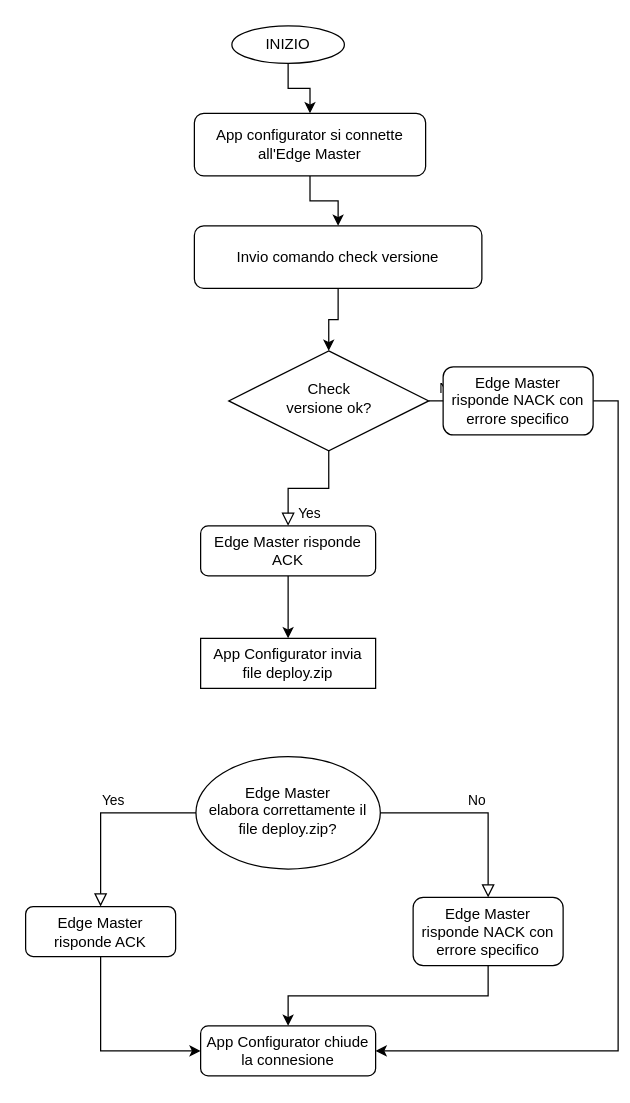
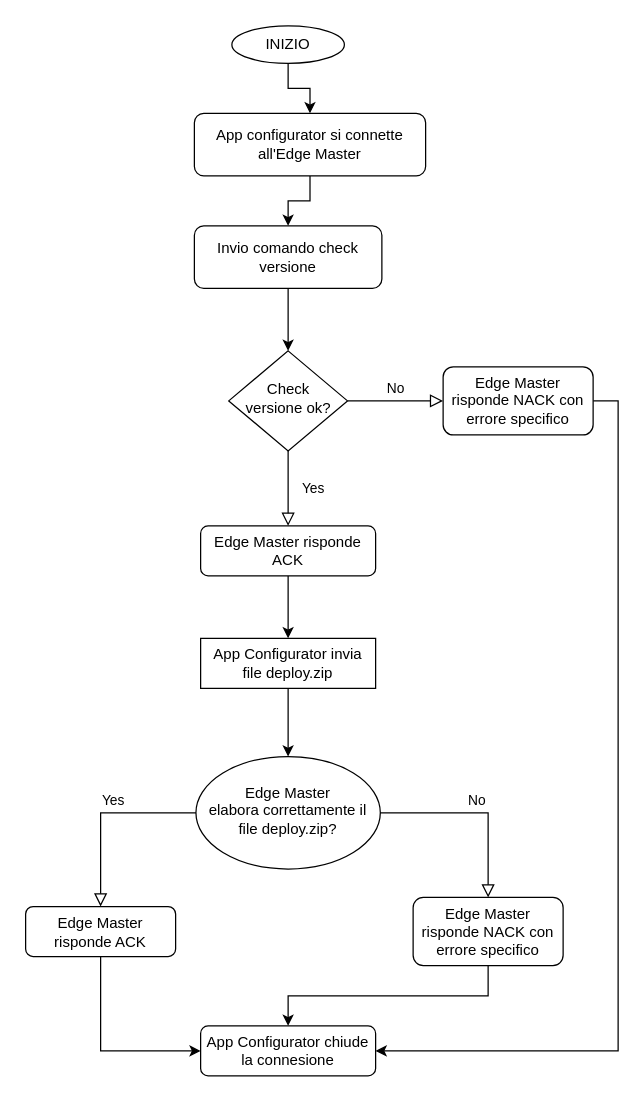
(338, 257) -> (288, 257)
(329, 401) -> (288, 401)
none -> (288, 718)
